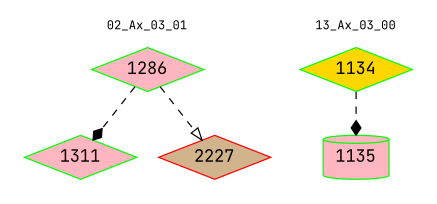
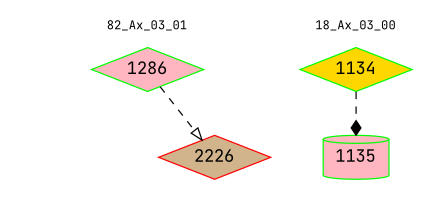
(148, 26) -> (148, 26)
(356, 26) -> (356, 26)
(80, 157) -> none
(215, 157) -> (215, 157)
